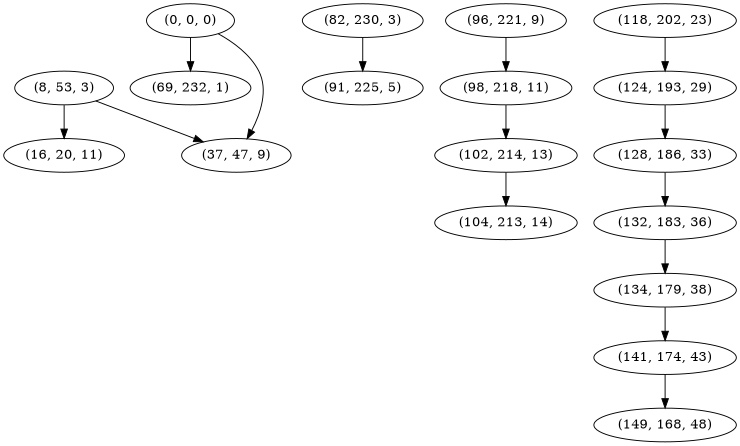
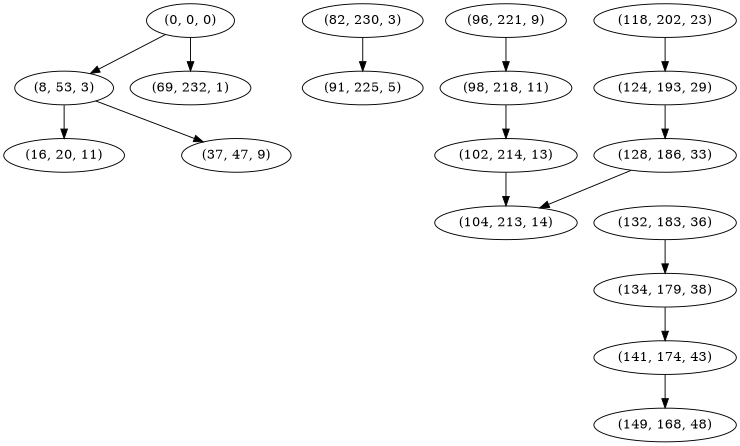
(260, 74) -> (132, 52)
(665, 185) -> (590, 187)
